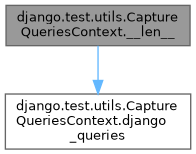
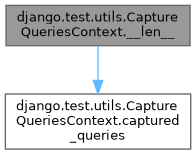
(98, 122) -> (98, 122)
